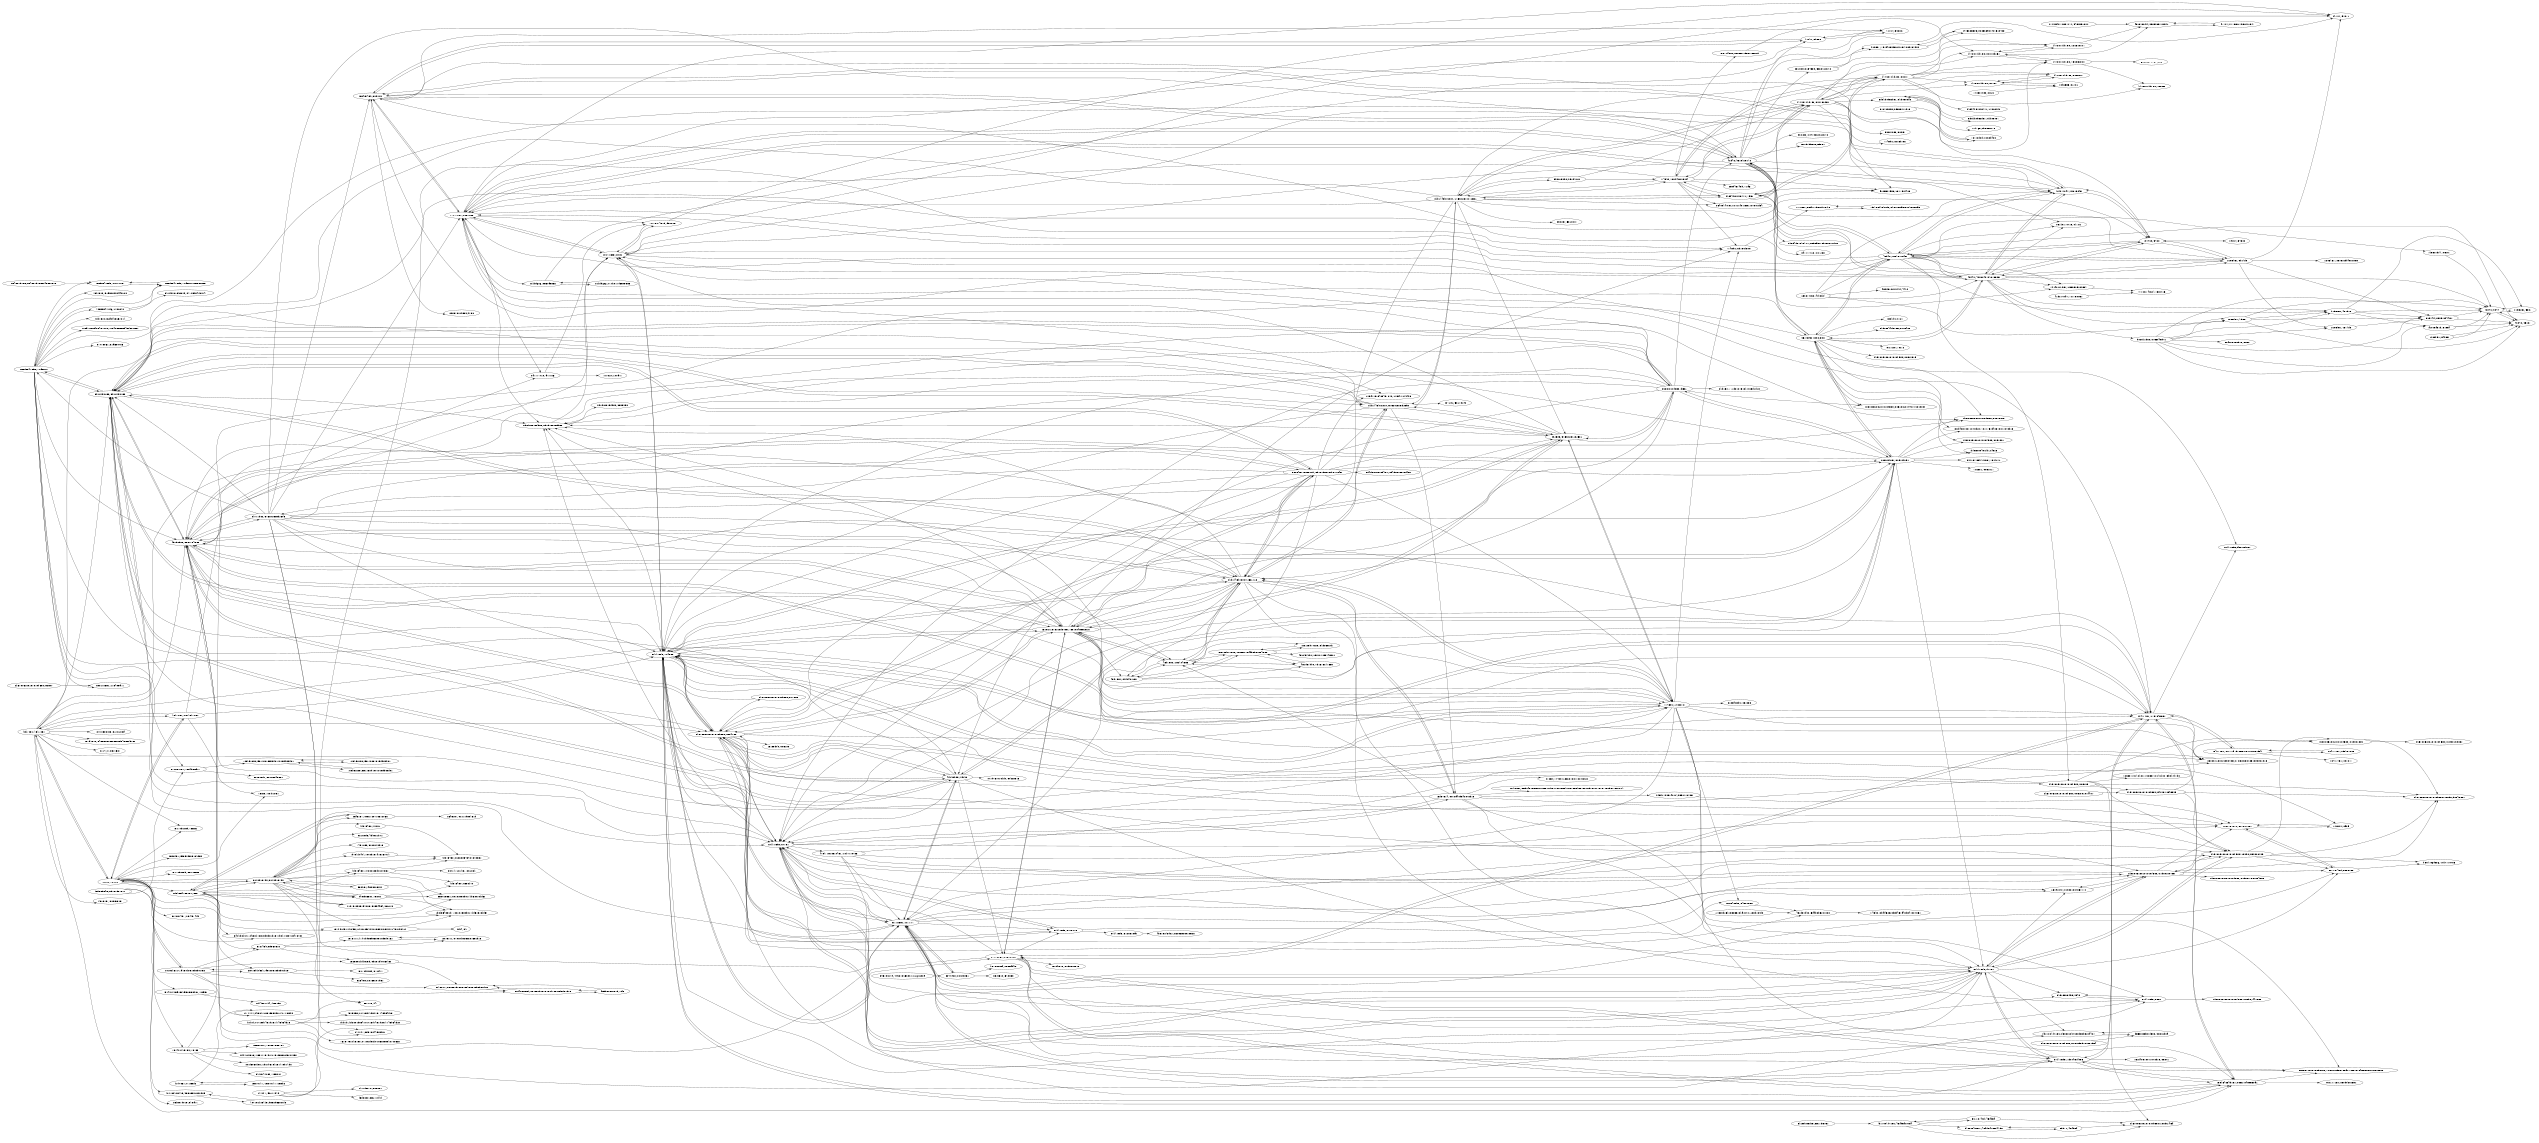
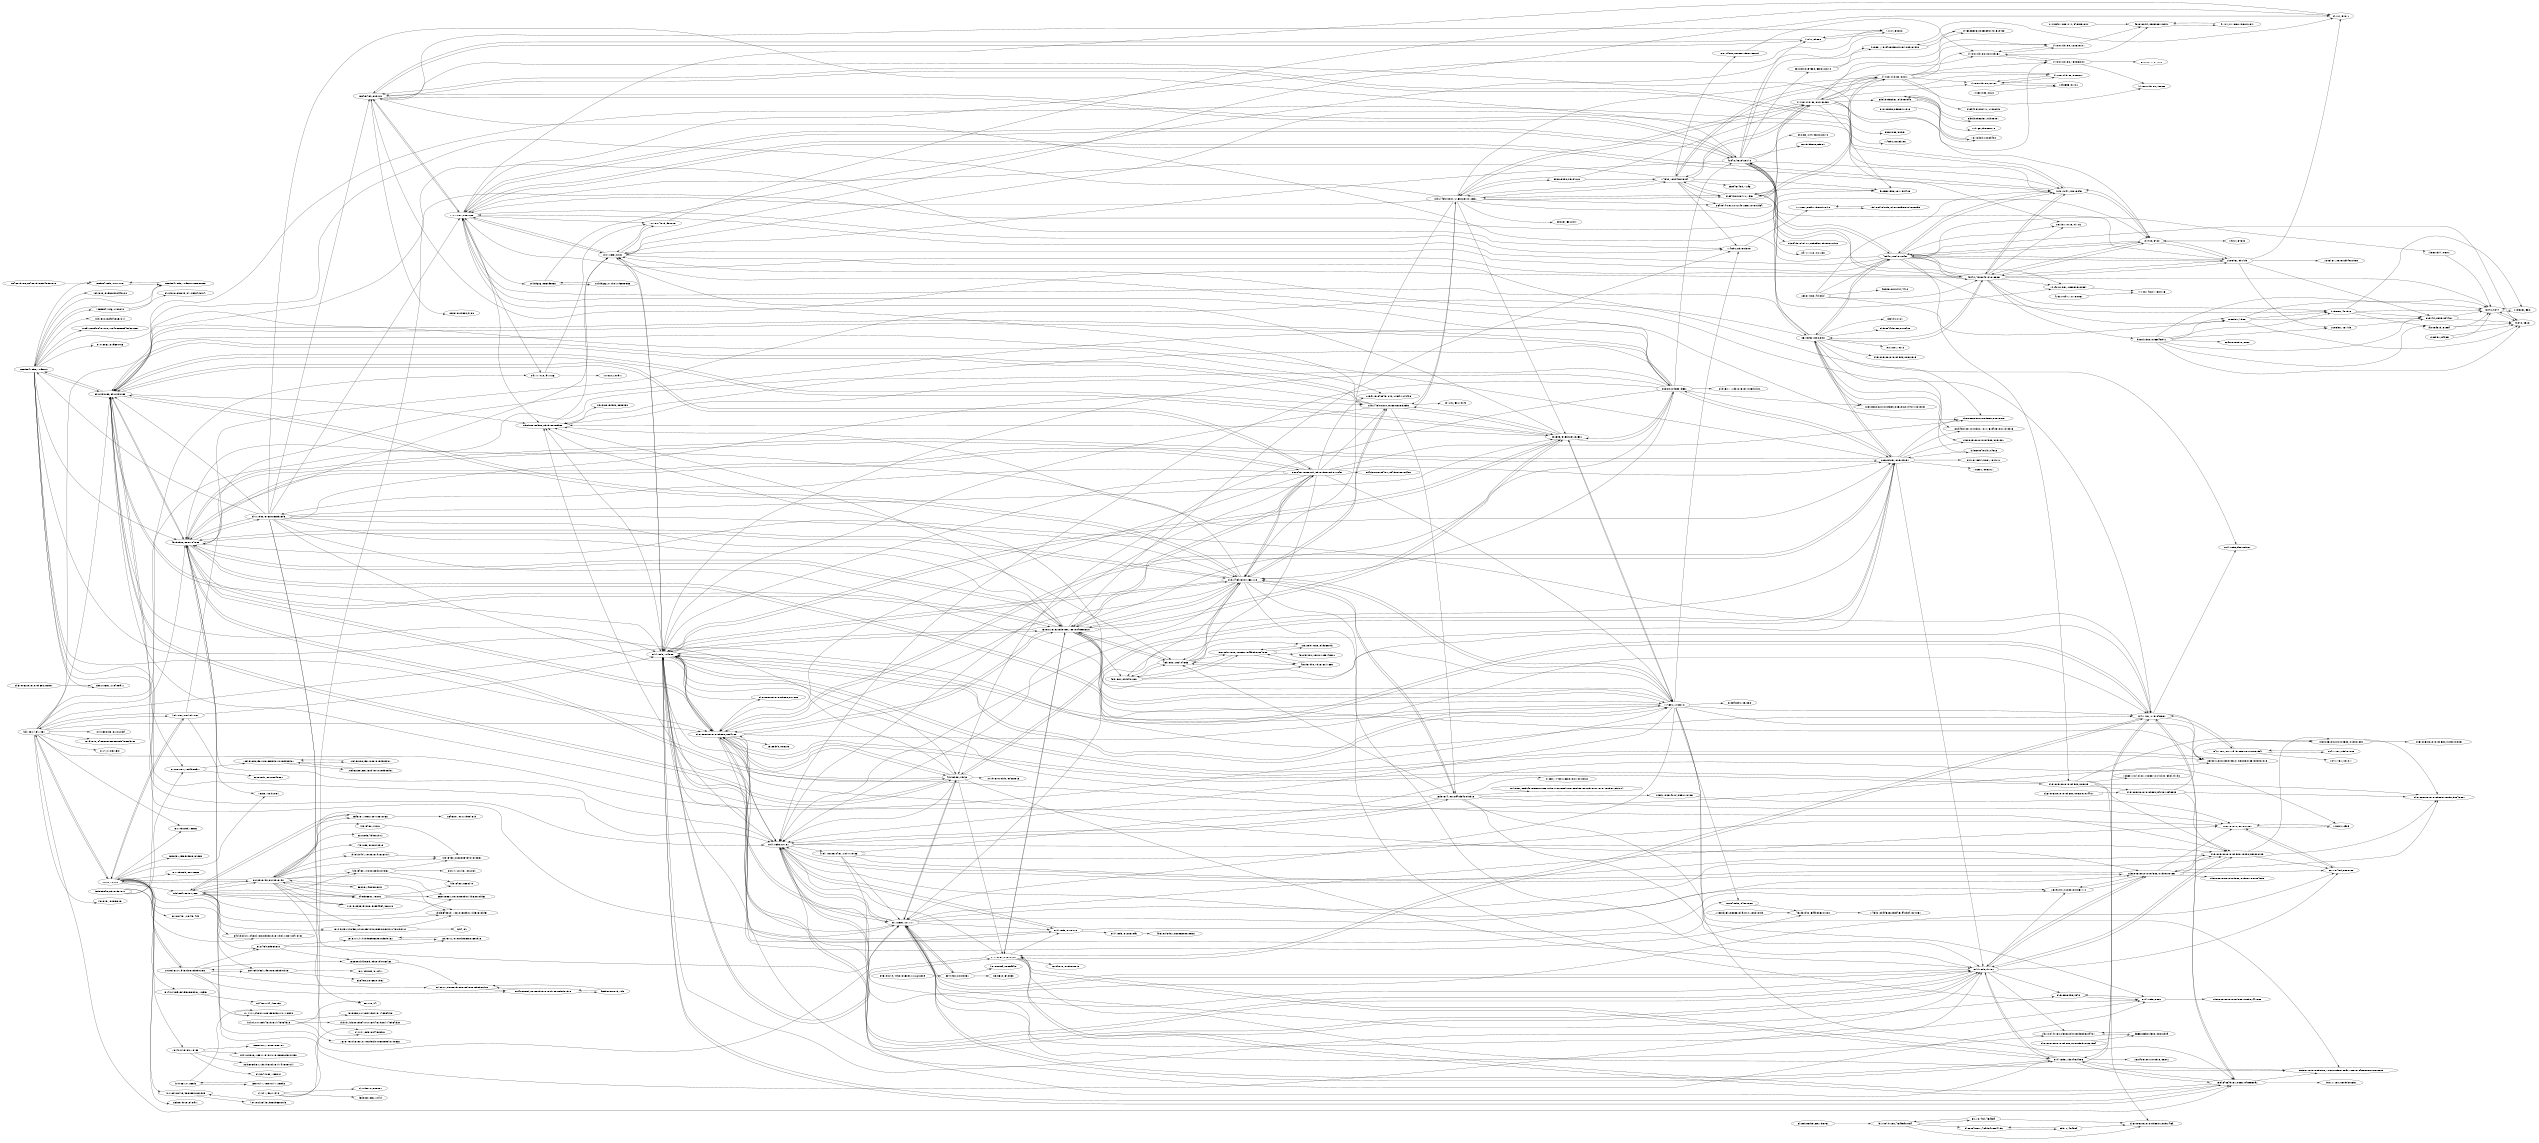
(1941, 456) -> (1938, 454)
(218, 658) -> (160, 519)
(2439, 863) -> none
(268, 1065) -> (268, 1065)
